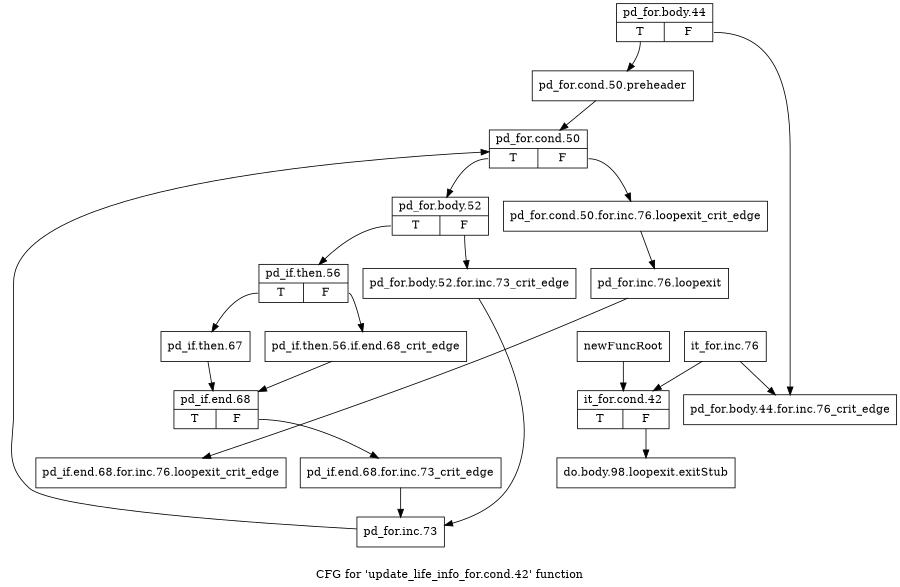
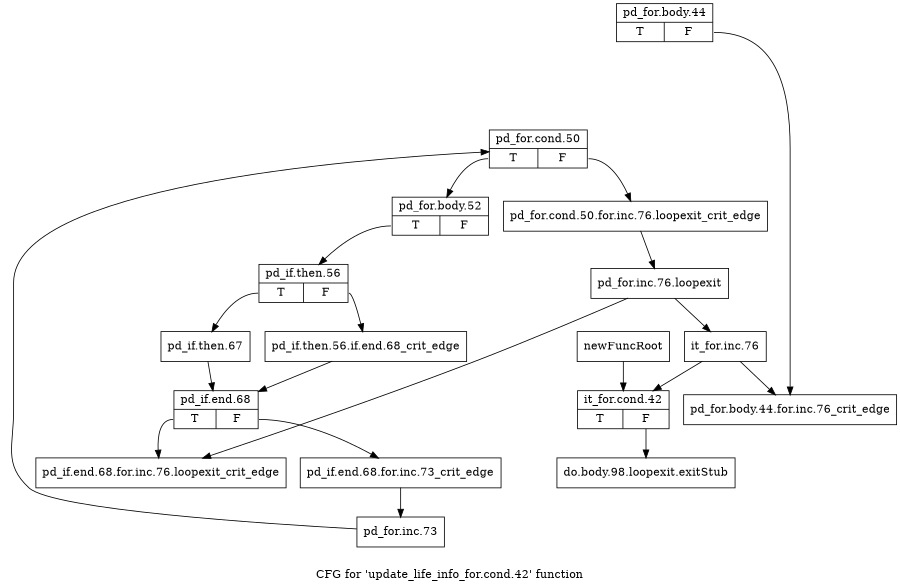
(613, 86) -> none
(469, 283) -> none
none -> (690, 312)
none -> (160, 431)
